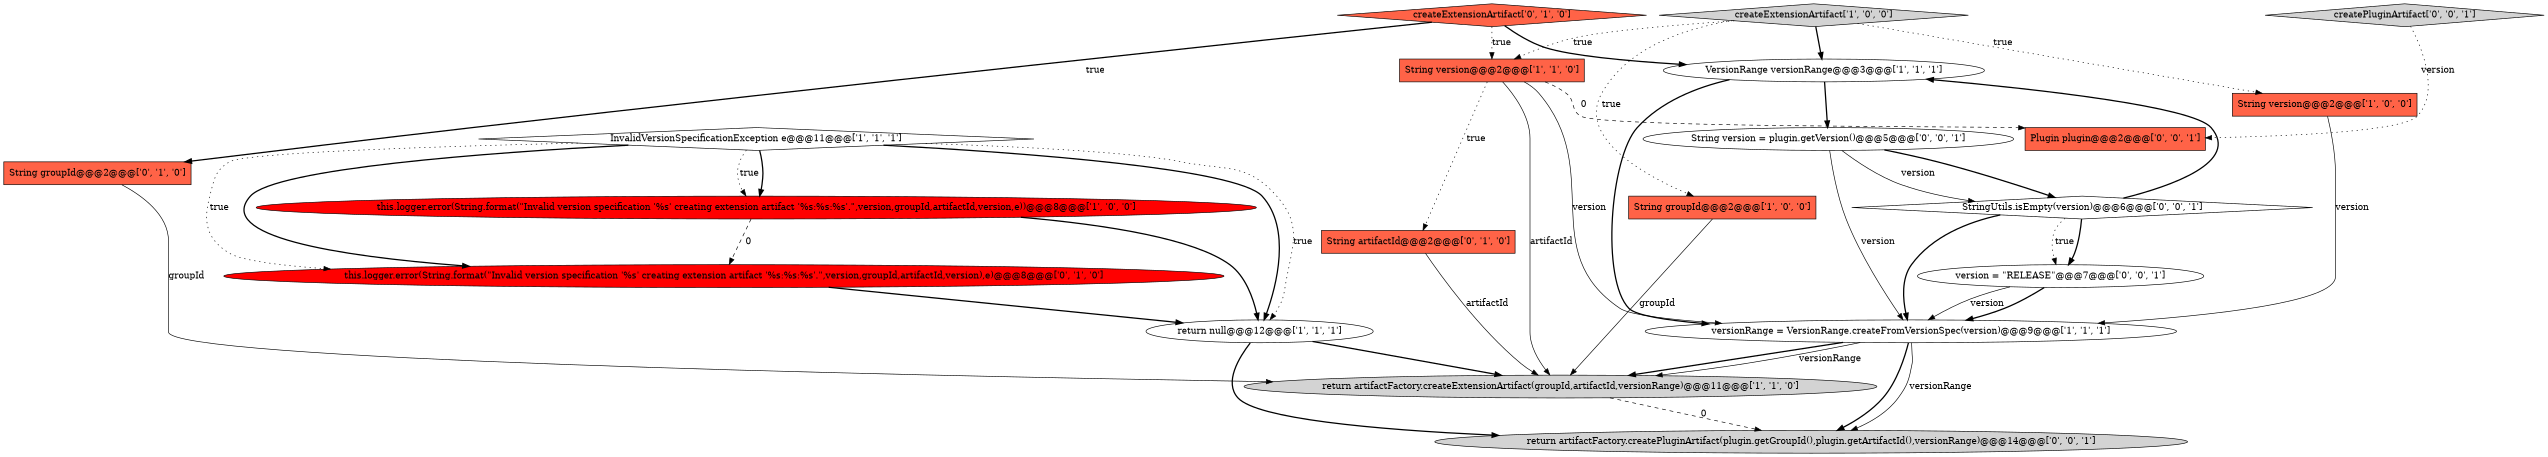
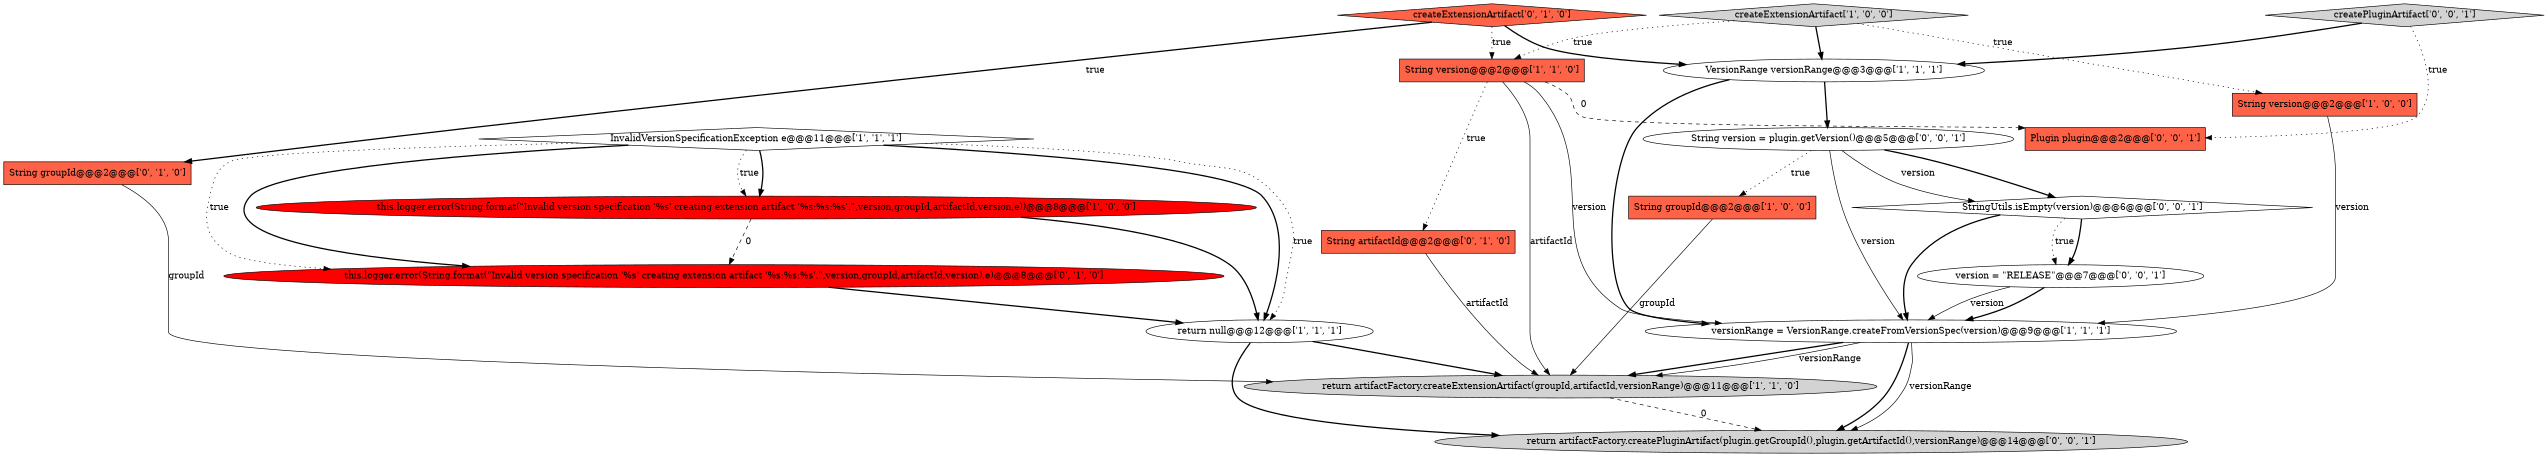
(2438, 70) -> (2438, 70)
(1604, 90) -> (1778, 172)
(2140, 105) -> (2164, 50)
